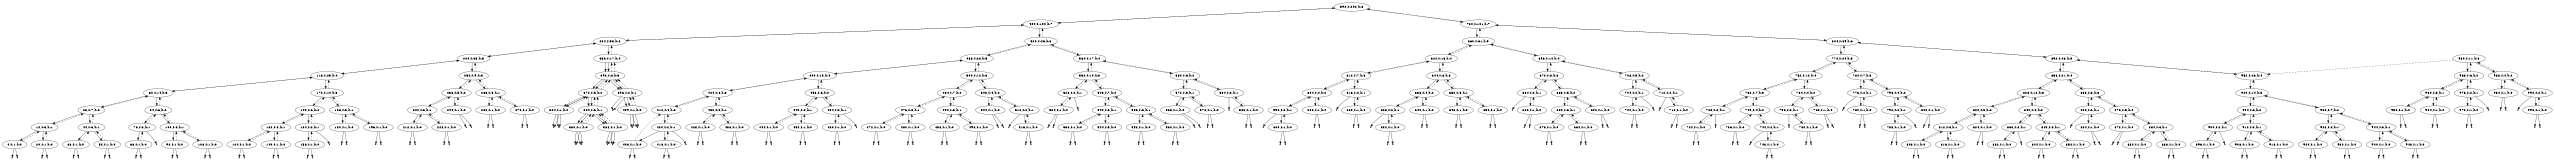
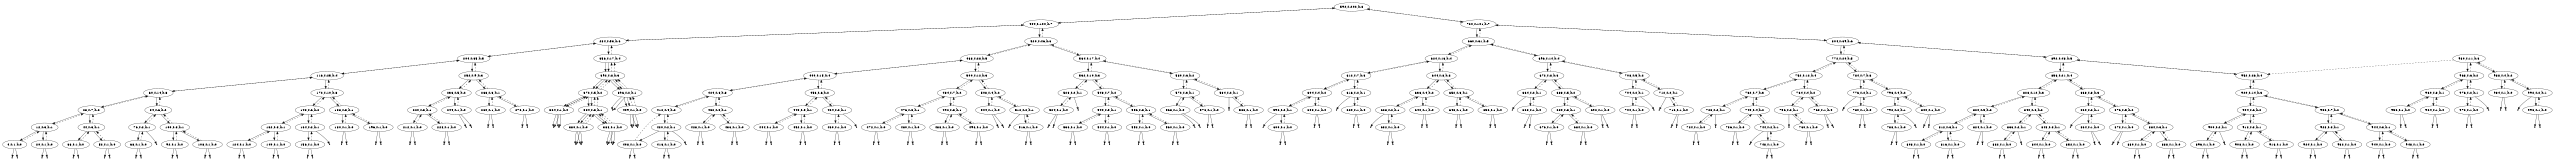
(1107, 127) -> (1107, 127)
